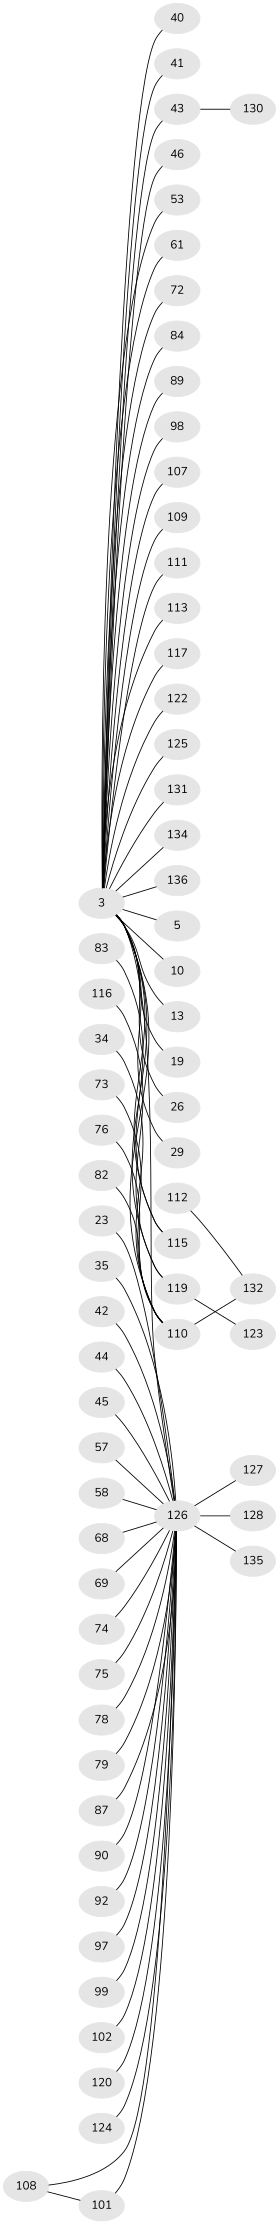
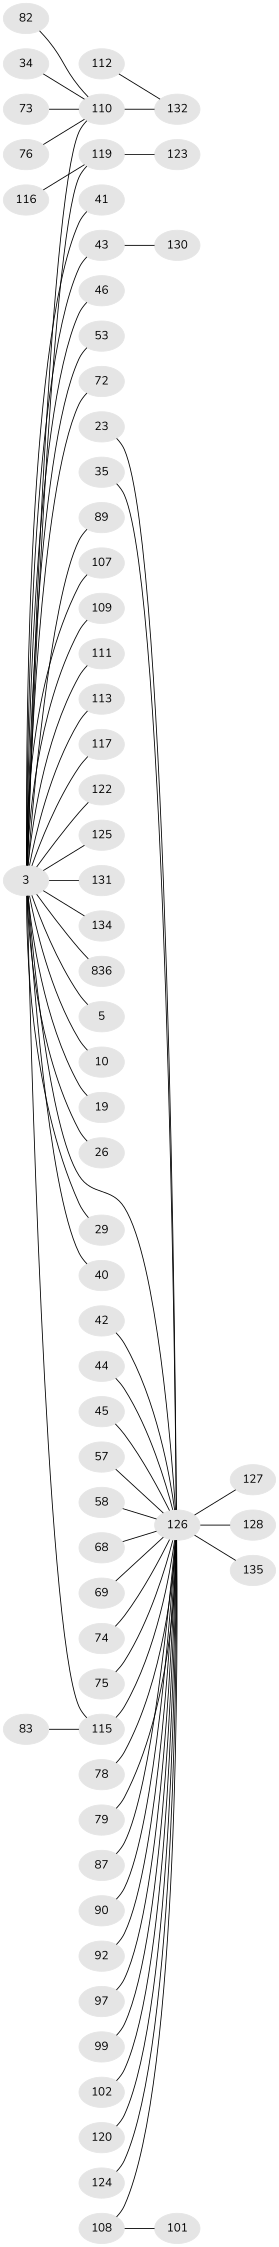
(177, 245) -> none
(177, 336) -> none
(177, 427) -> none
(177, 881) -> (102, 971)
(177, 1017) -> none
(167, 1865) -> (155, 1632)
